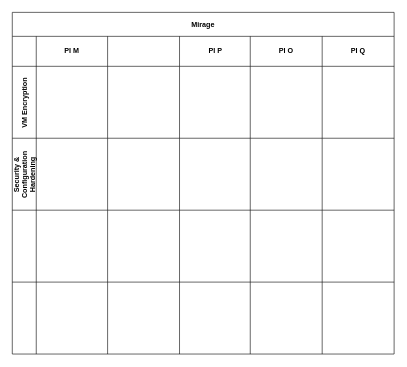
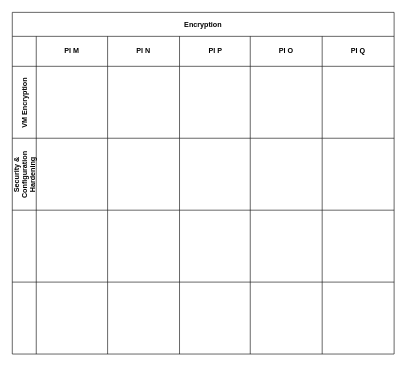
(203, 25) -> (203, 25)
none -> (144, 51)
